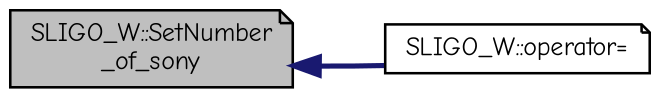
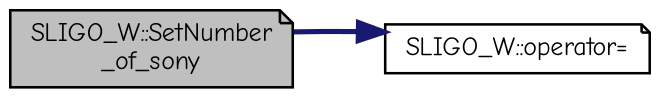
(352, 66) -> (326, 31)
